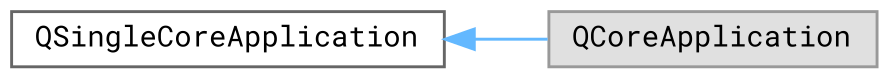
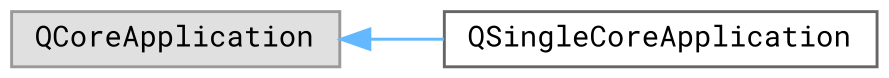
(511, 39) -> (407, 39)
